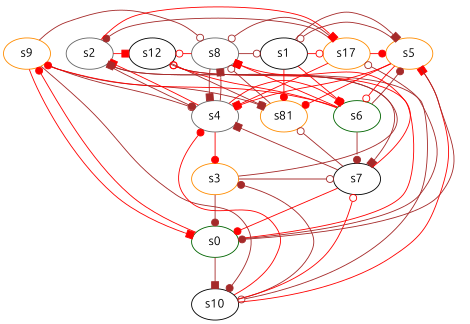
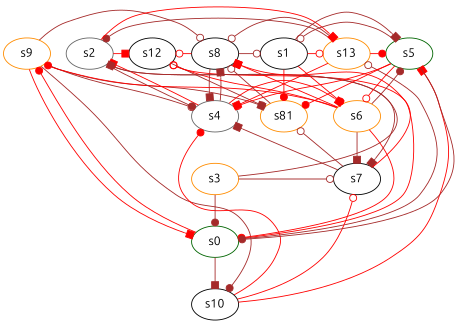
(215, 54) -> (215, 54)
(347, 54) -> (347, 54)
(409, 54) -> (409, 54)
(357, 116) -> (357, 116)
(427, 138) -> none
(357, 143) -> (357, 143)
(215, 144) -> none
(284, 211) -> (370, 207)
(313, 245) -> none
